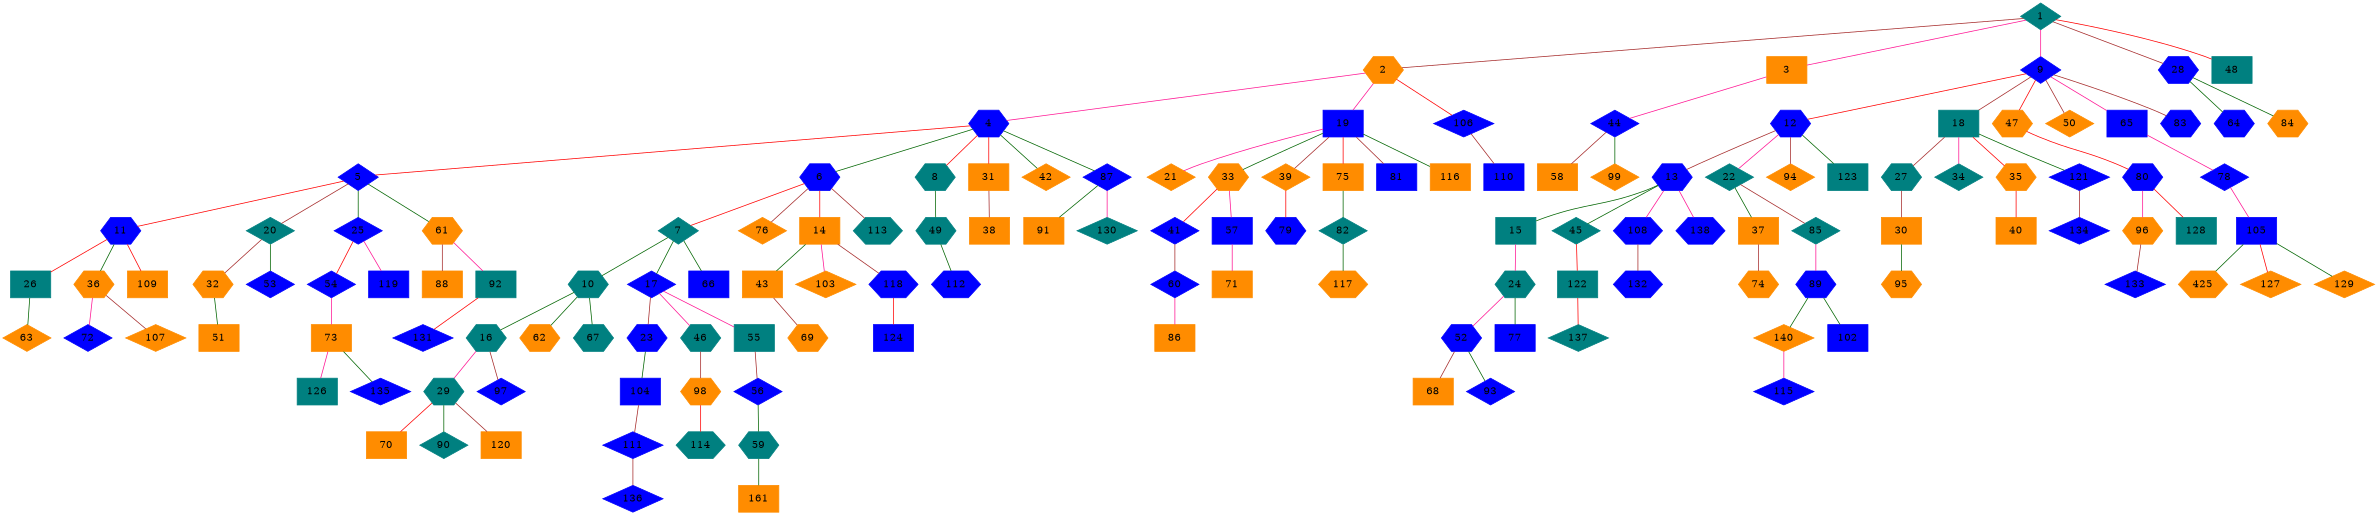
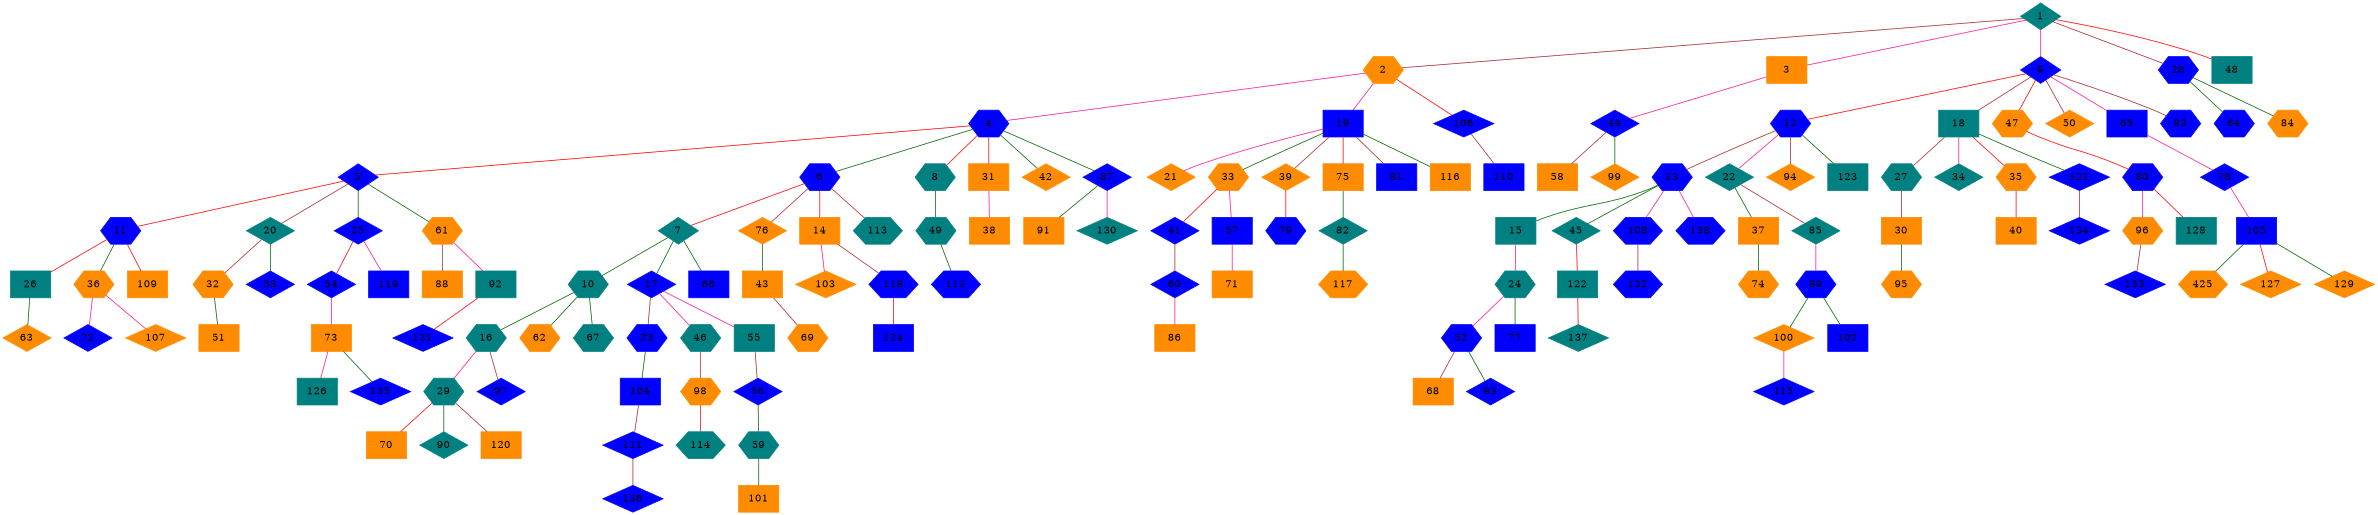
(989, 204) -> (989, 204)
(791, 258) -> (762, 258)
(1759, 258) -> (1759, 258)
(126, 312) -> (126, 312)
(1784, 338) -> (1784, 338)
(759, 499) -> (759, 499)
